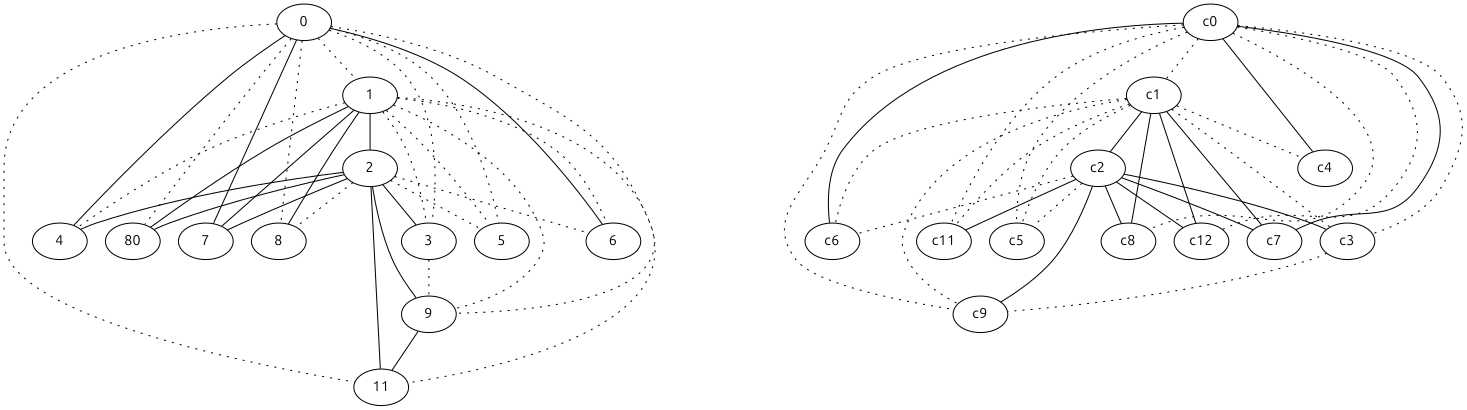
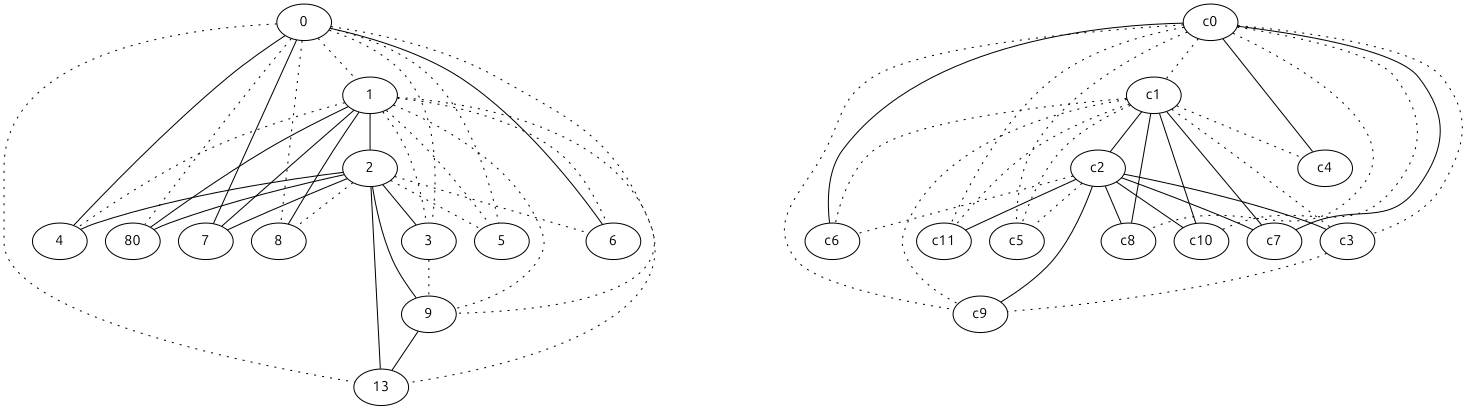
(1201, 241) -> (1201, 241)
(381, 387) -> (381, 387)
